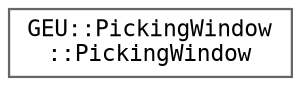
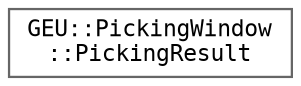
(150, 43) -> (150, 43)
